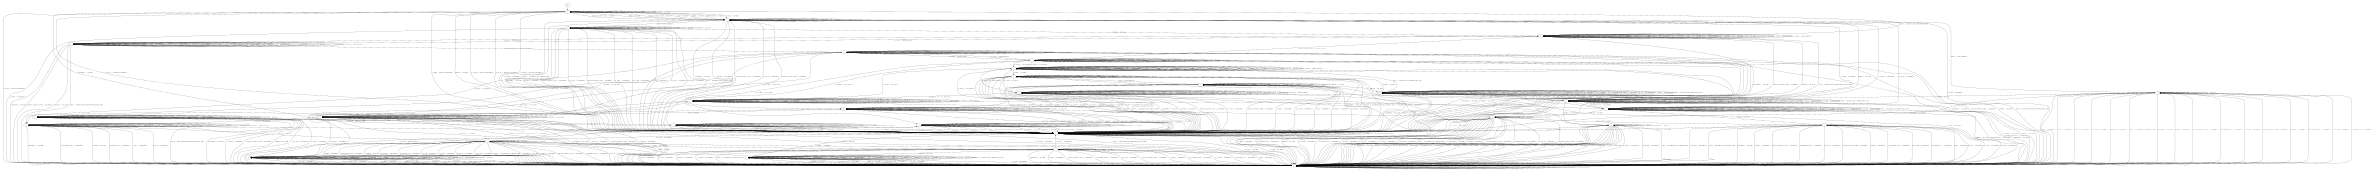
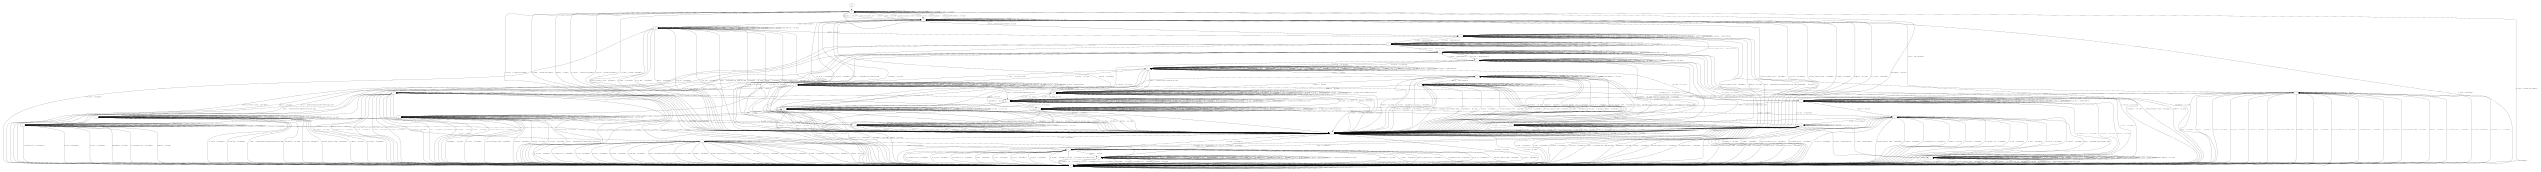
(1565, 119) -> (716, 96)
